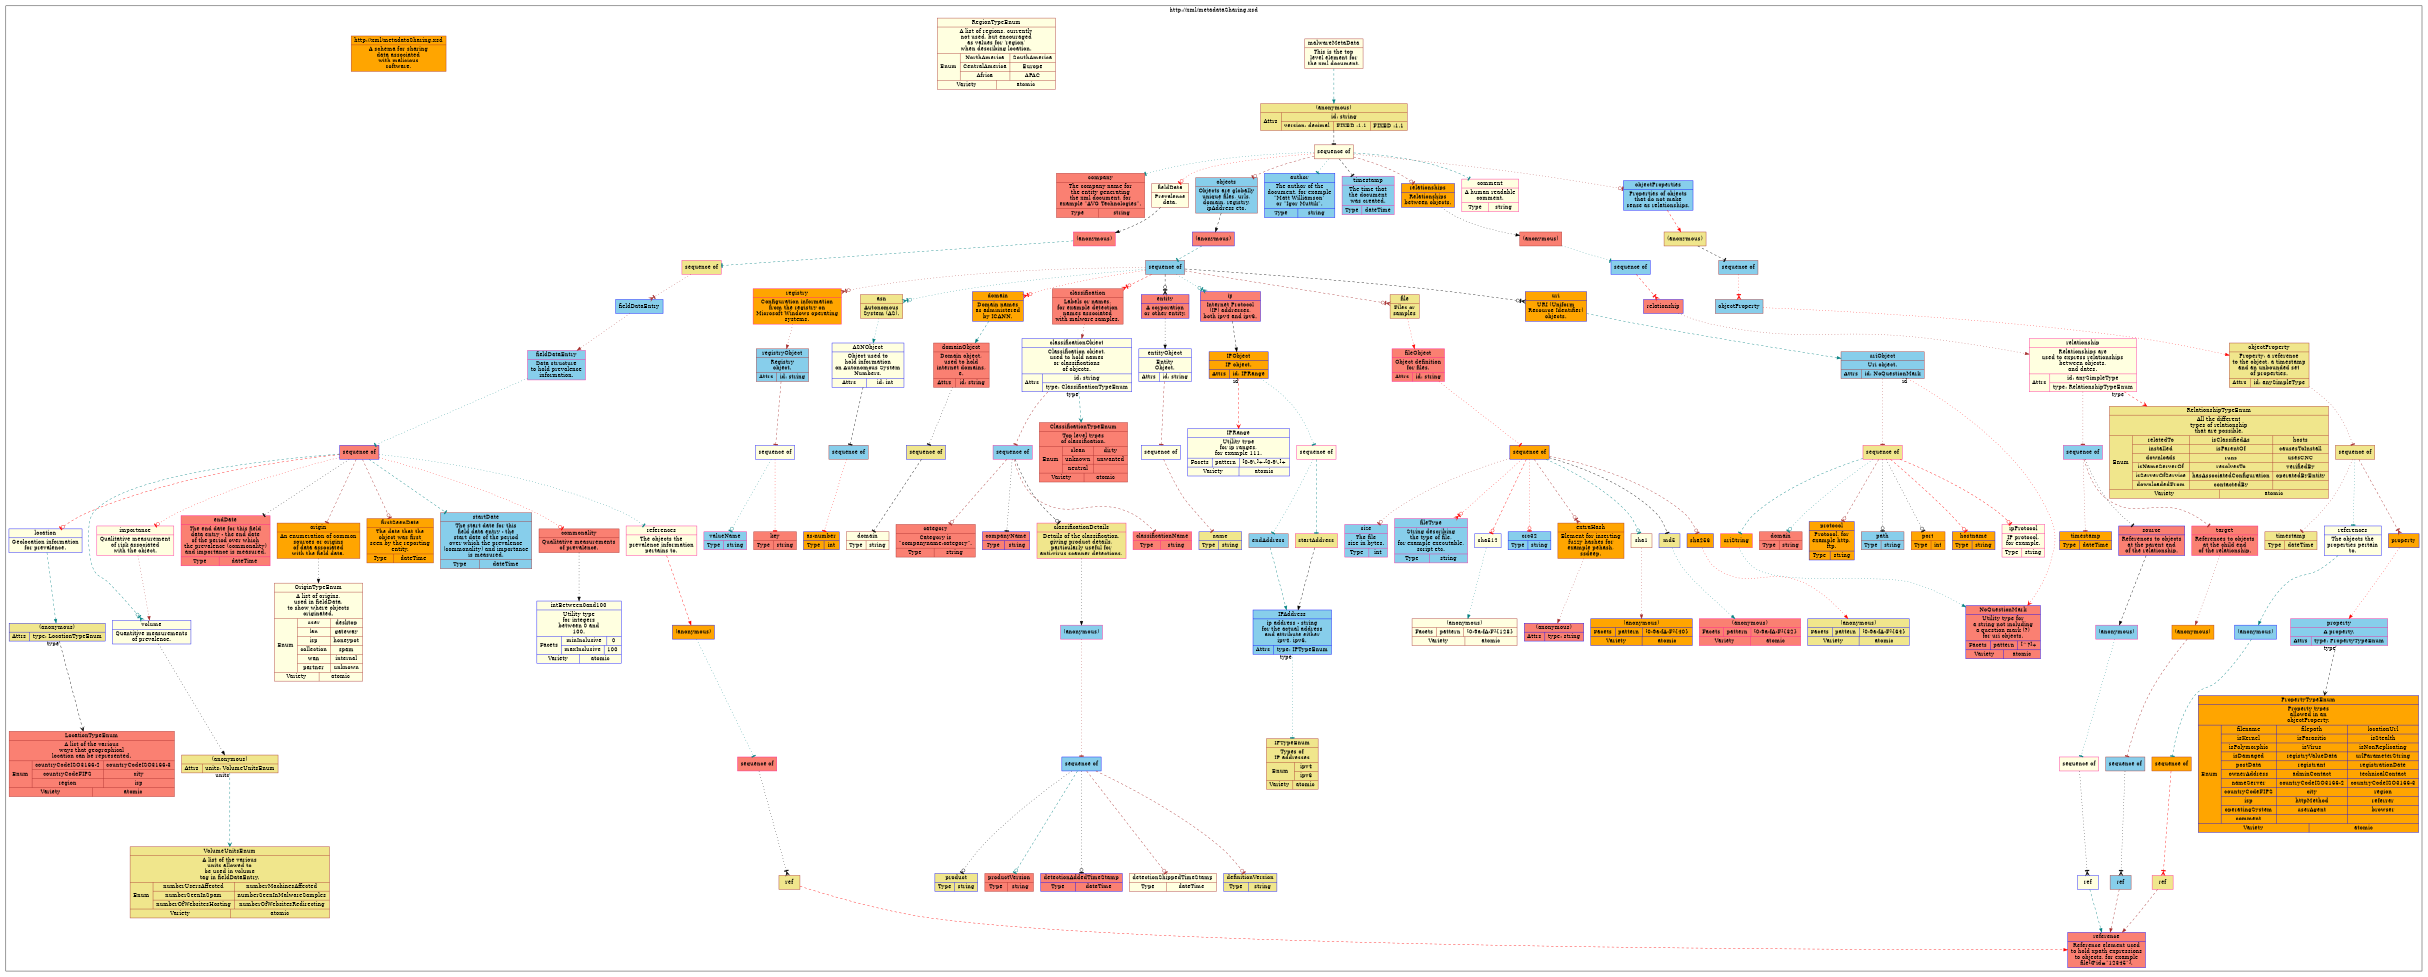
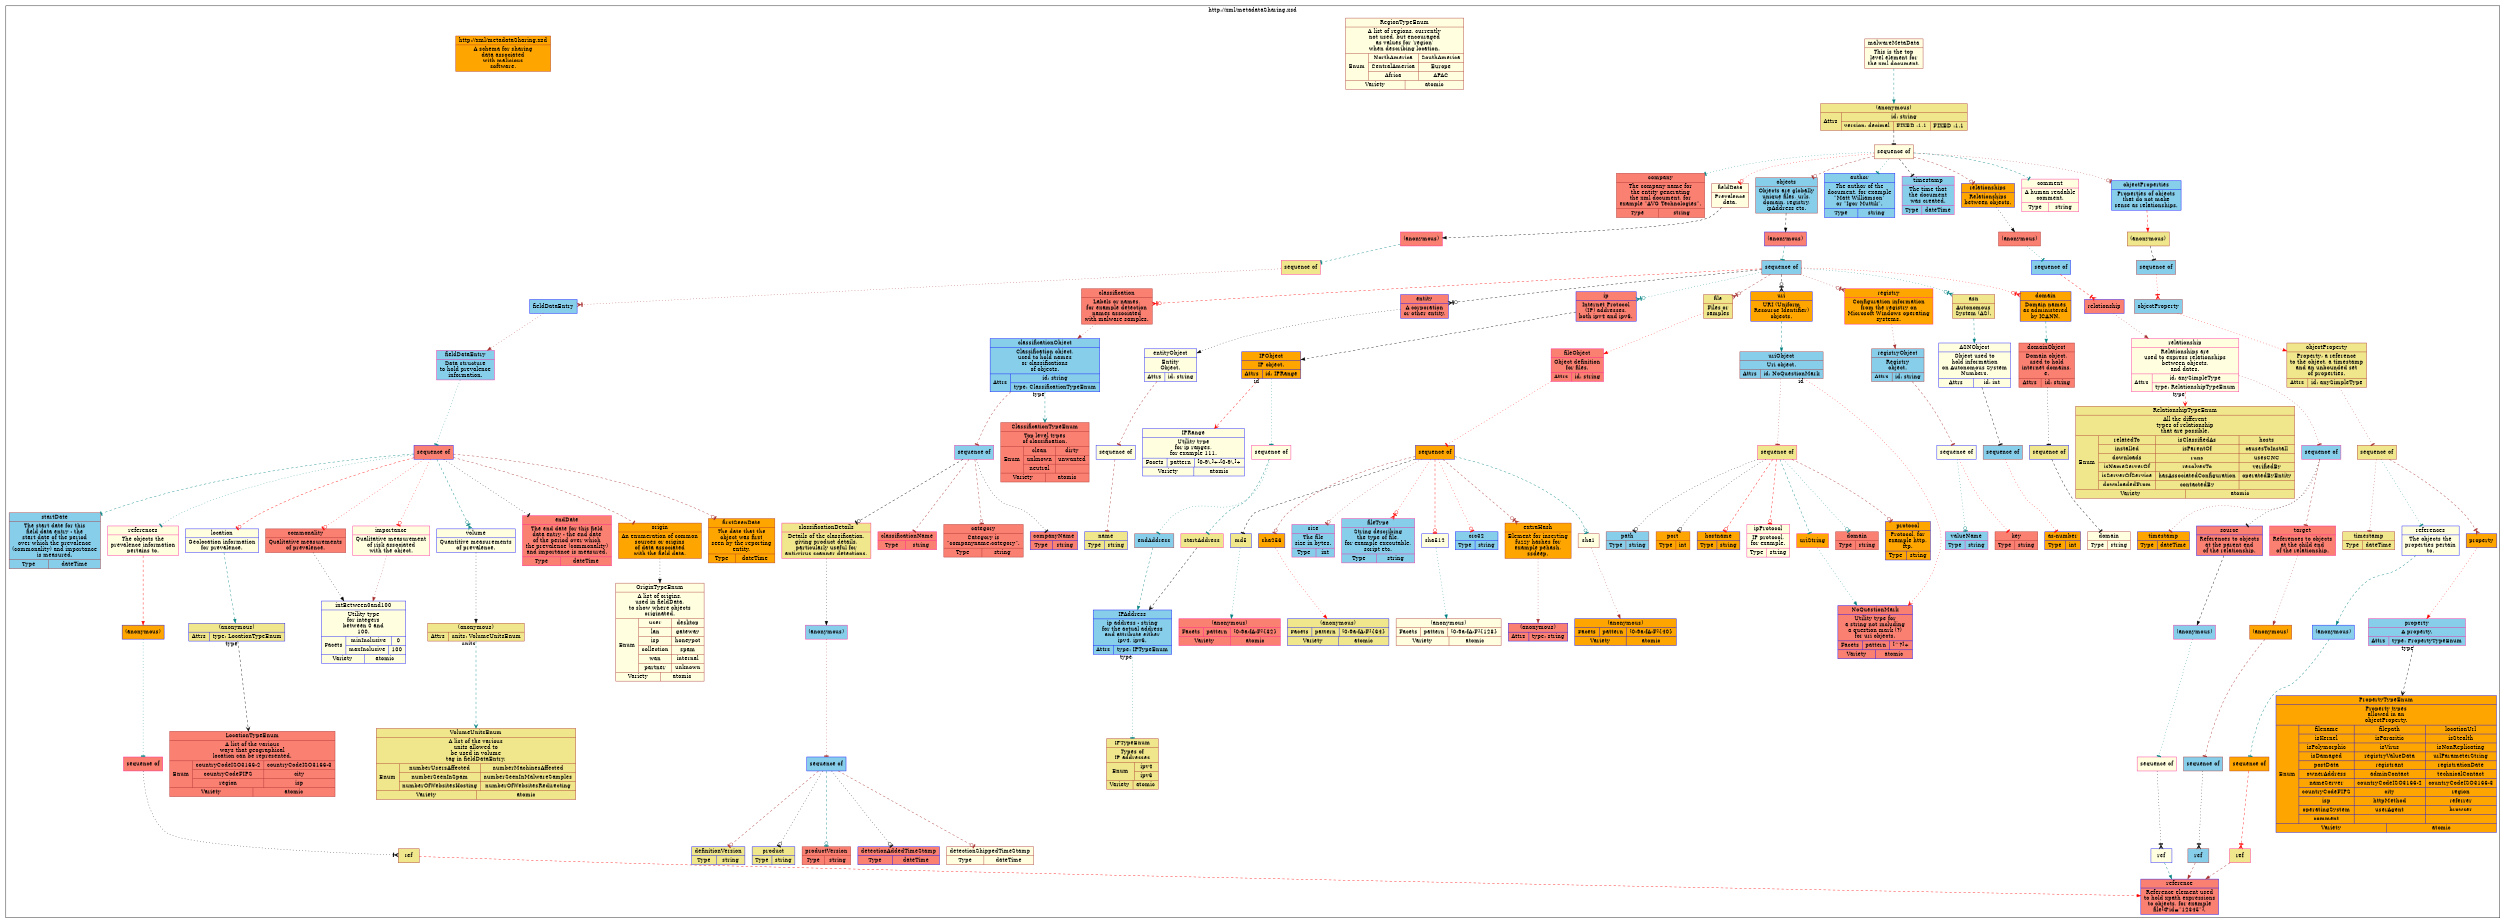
(876, 329) -> (1974, 329)
(1077, 365) -> (1045, 365)
(1307, 577) -> (1174, 577)
(143, 586) -> (380, 576)
